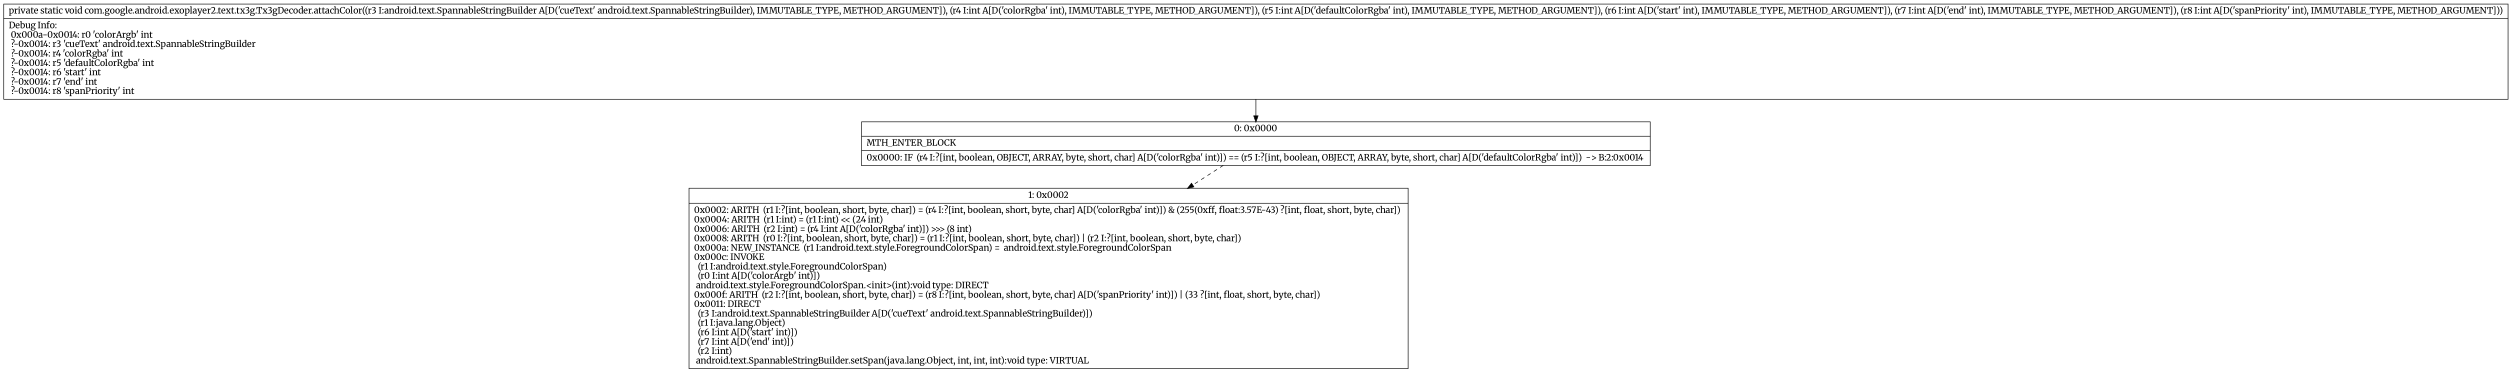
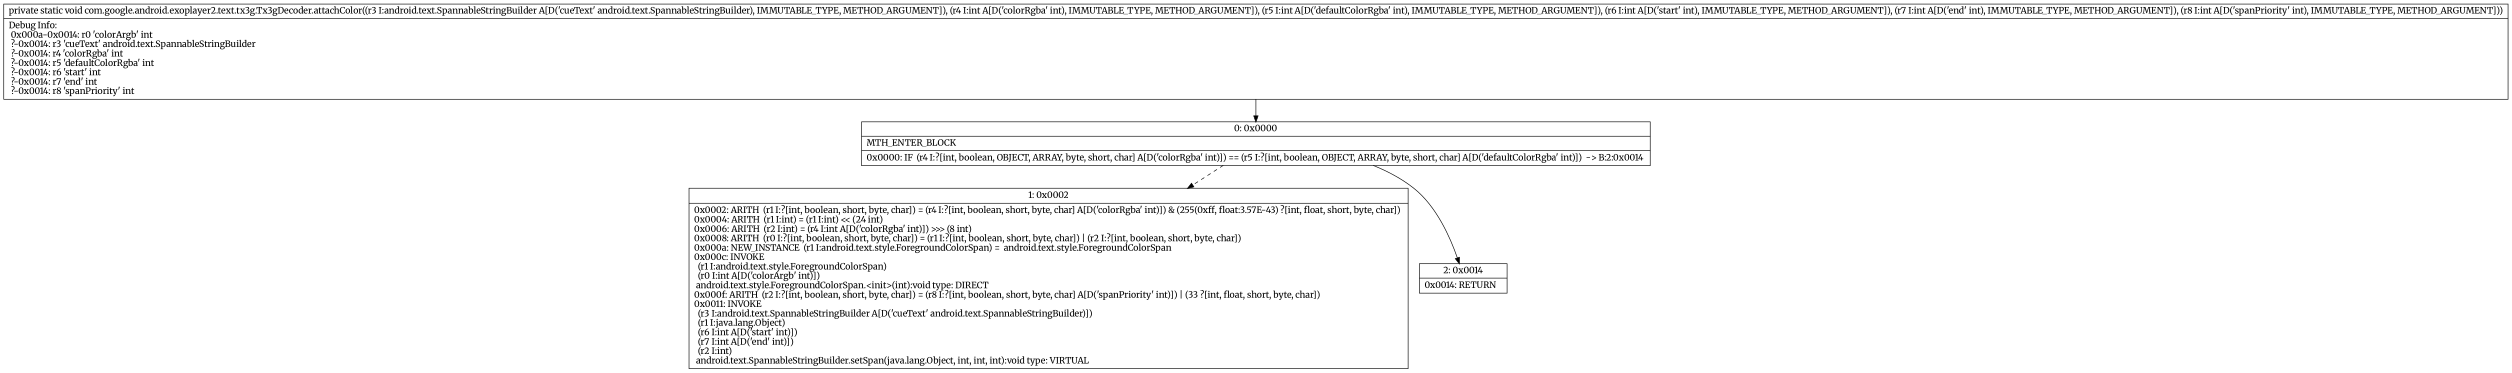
none -> (1463, 278)
(729, 304) -> (730, 304)
